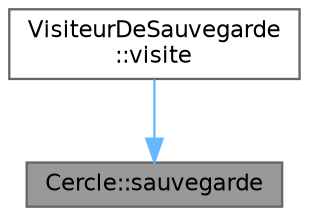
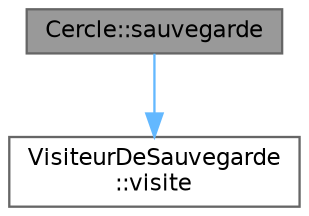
(154, 109) -> (154, 83)
